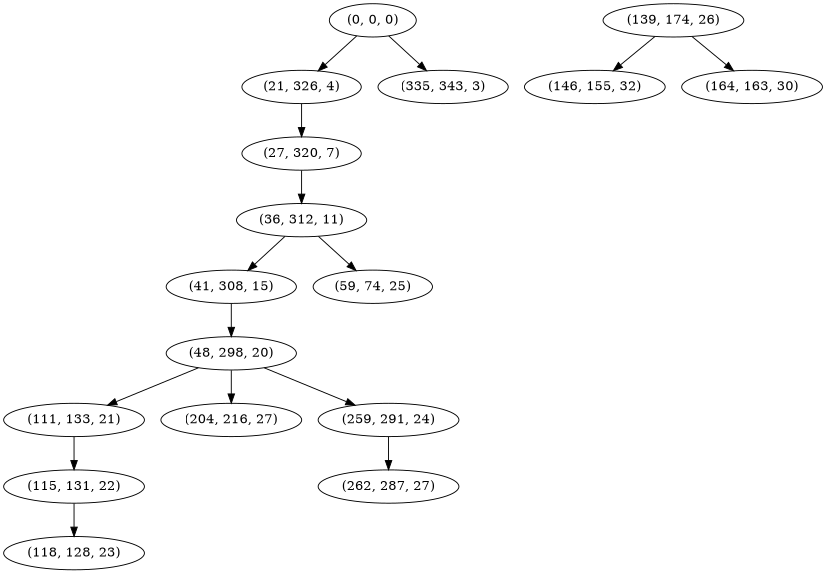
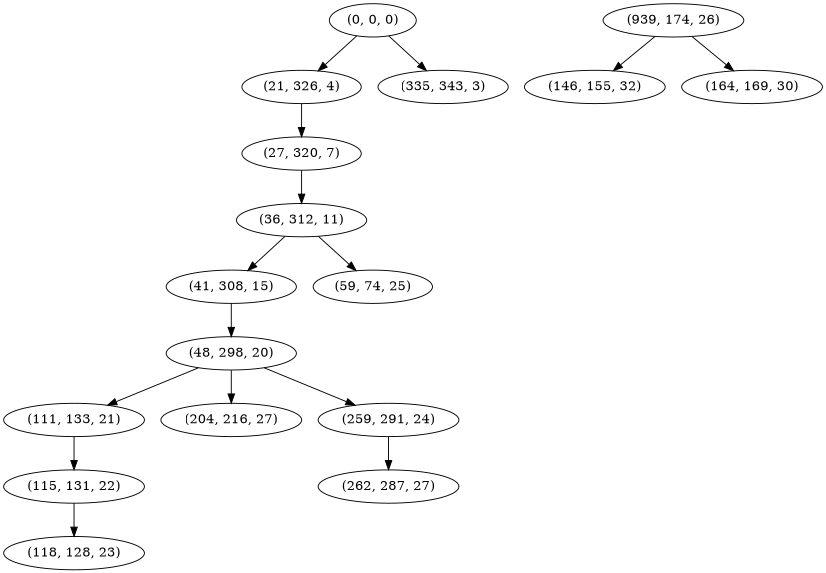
(673, 20) -> (673, 20)
(752, 87) -> (752, 87)
